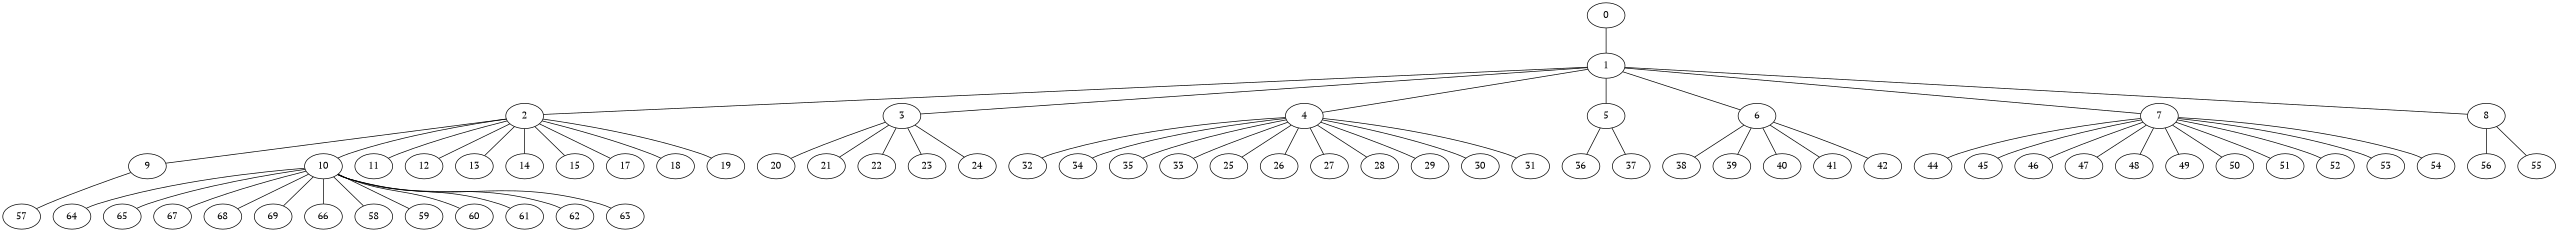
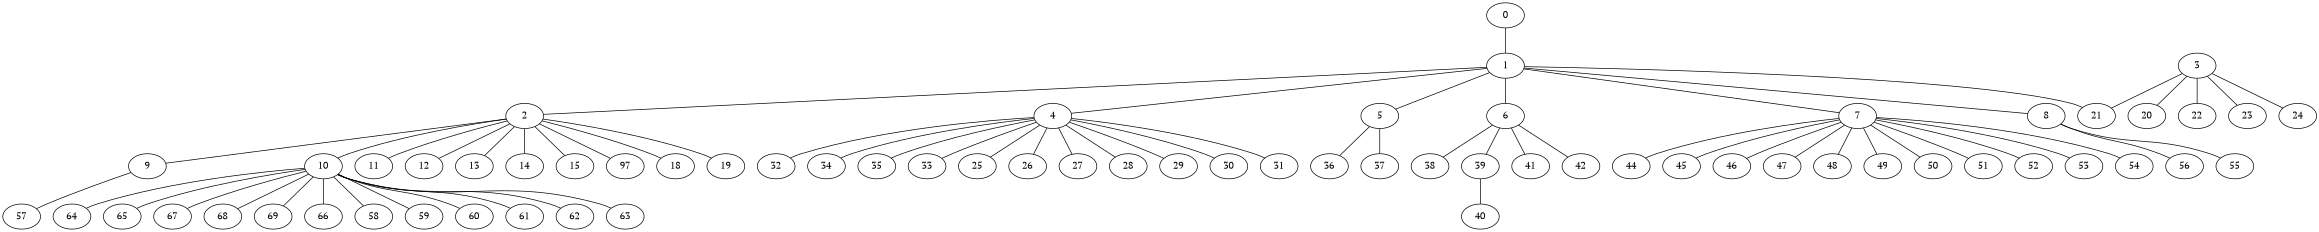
(1254, 91) -> (1805, 76)
(1770, 141) -> (1480, 191)
(625, 166) -> (625, 166)
